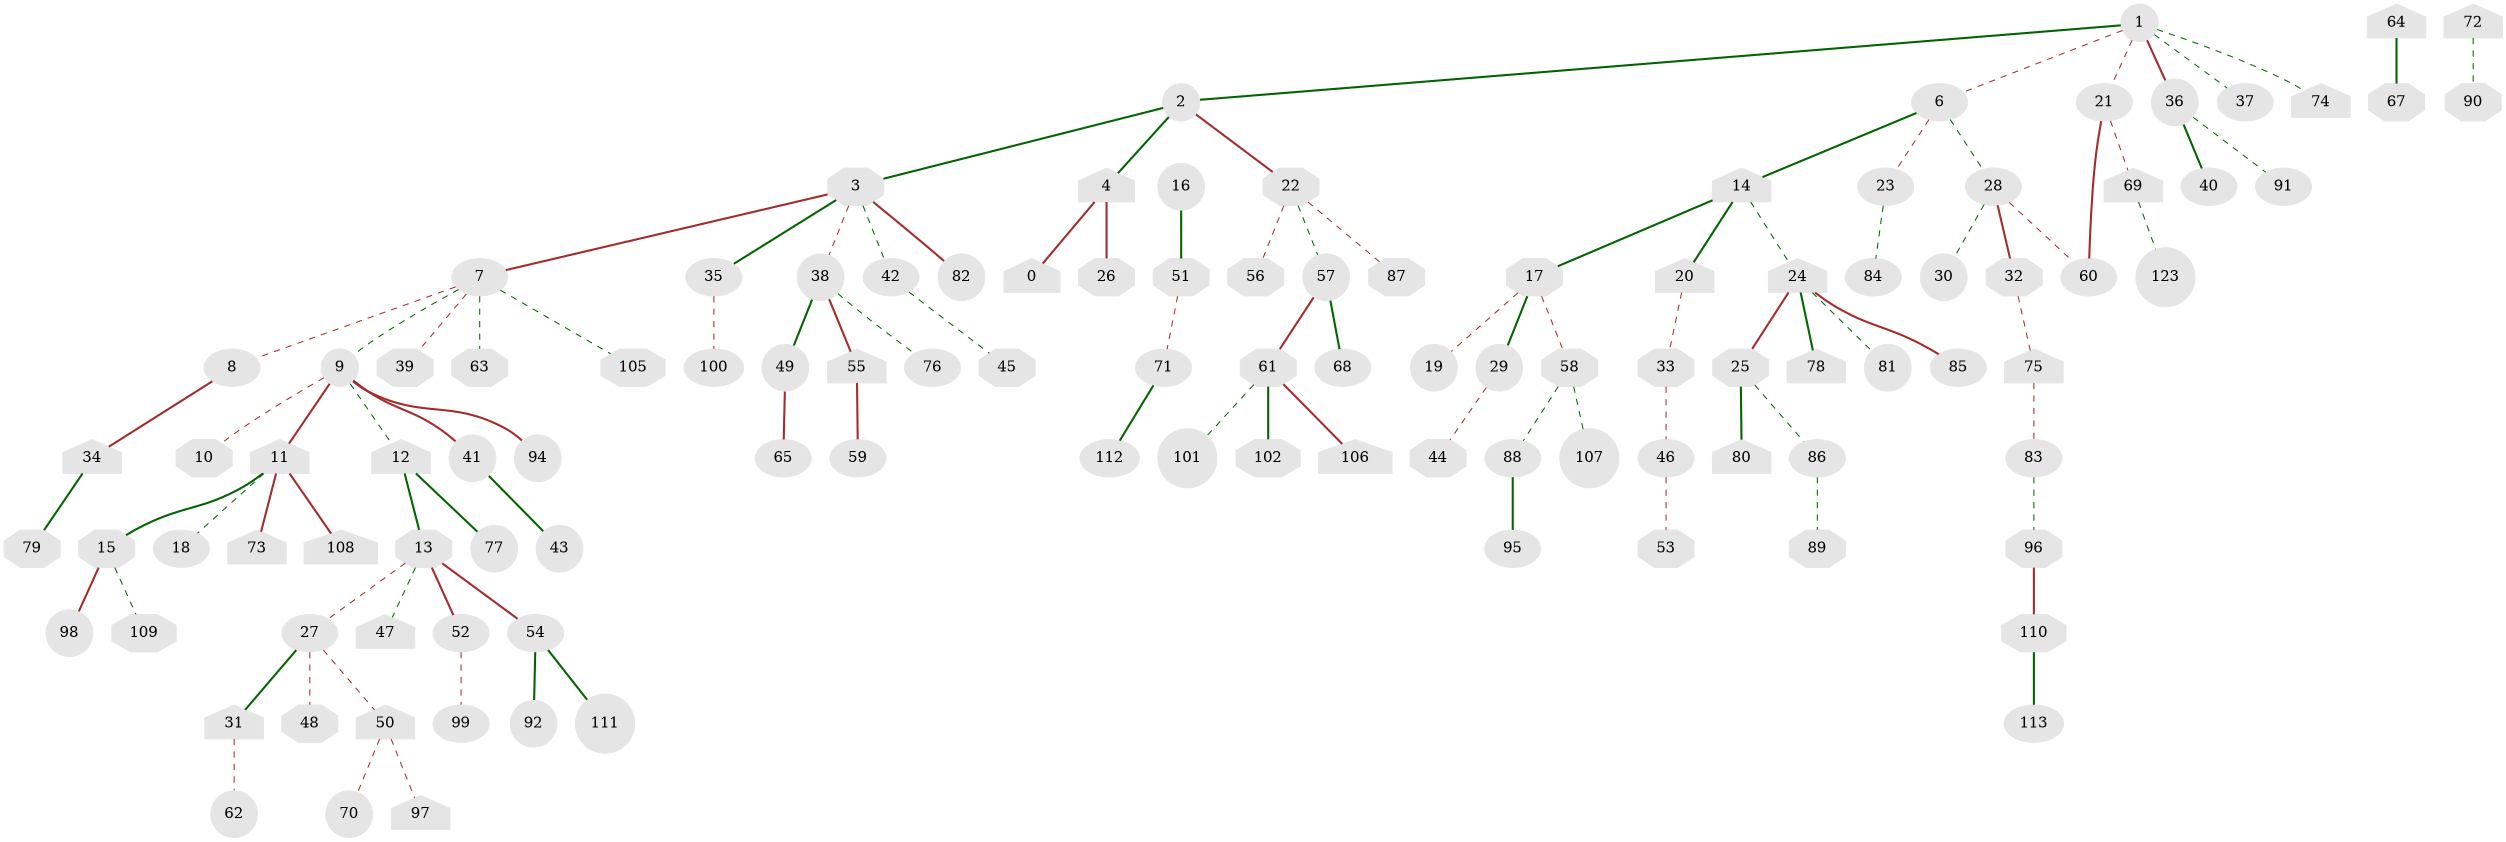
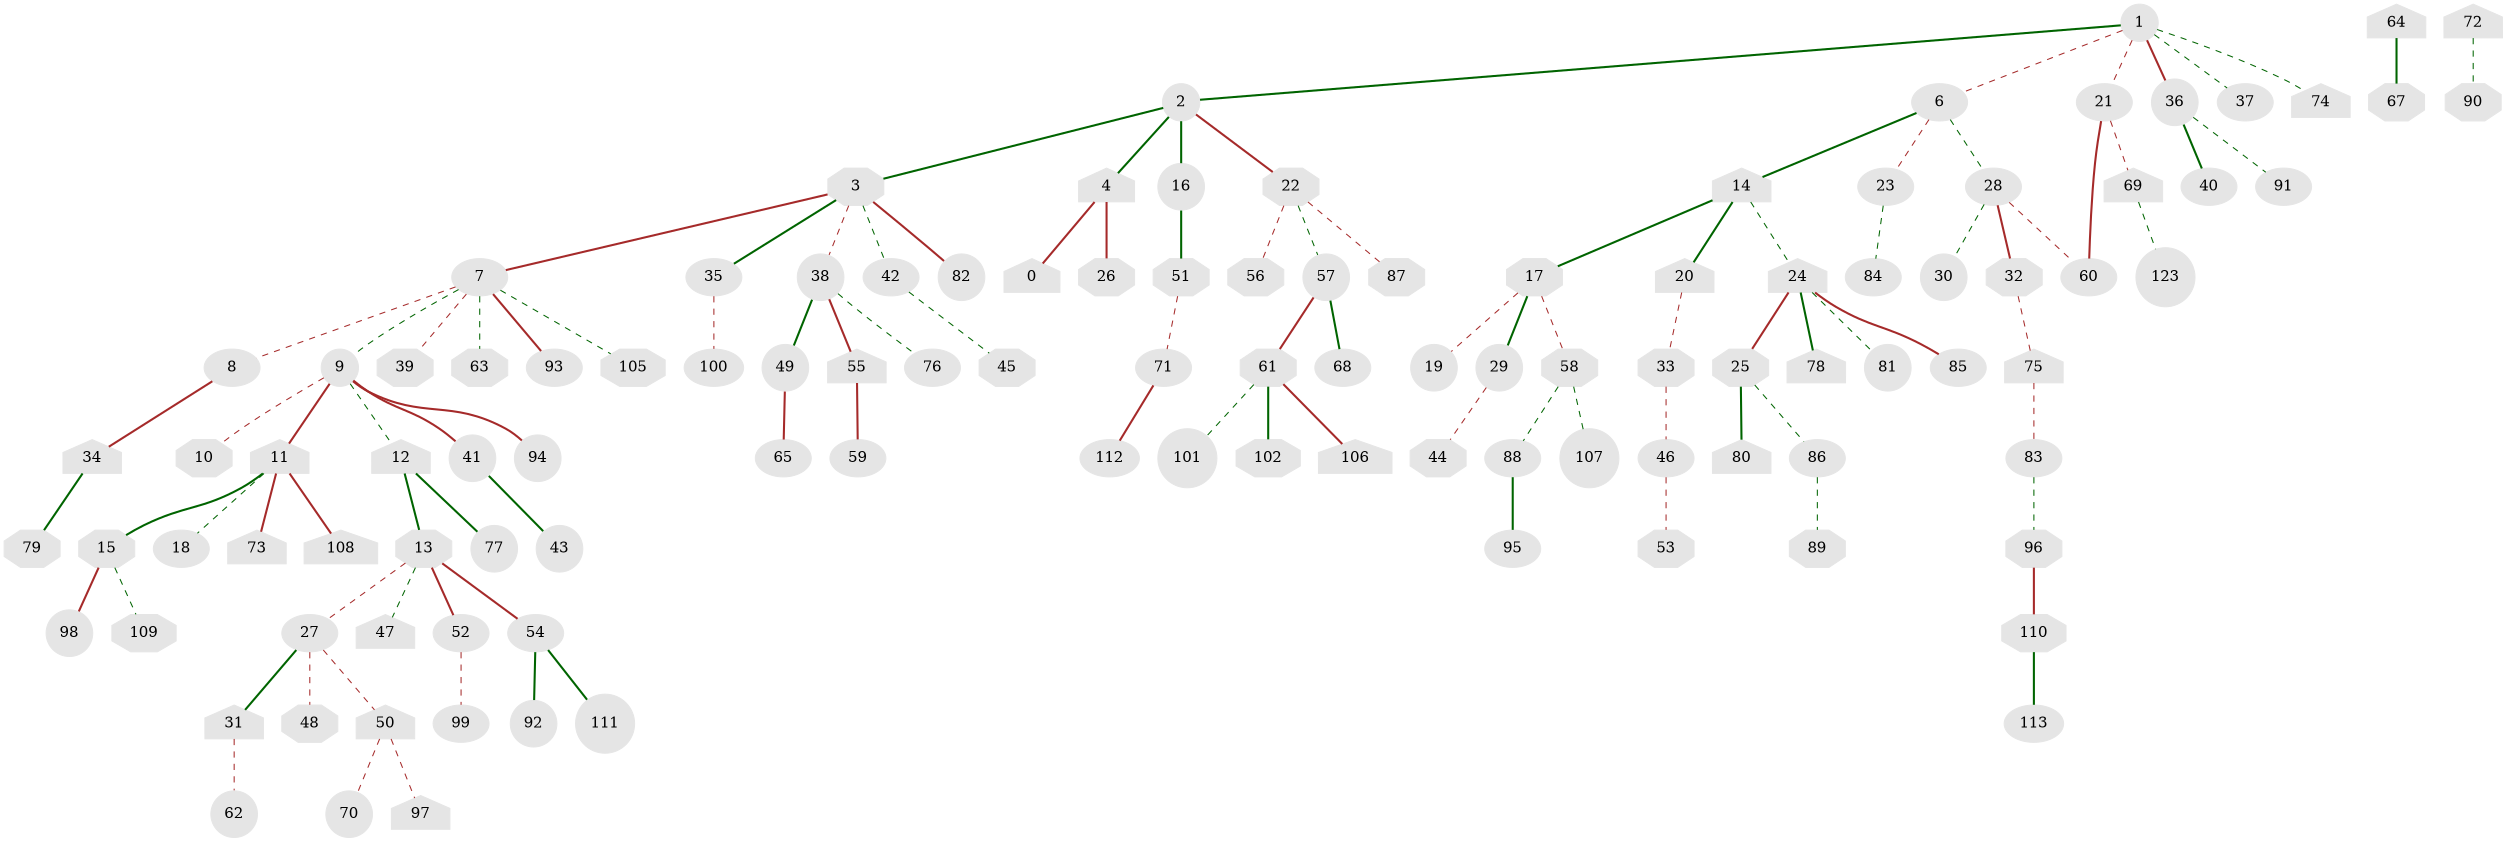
none -> (1181, 142)
none -> (554, 368)
(1137, 413) -> (1137, 413)
